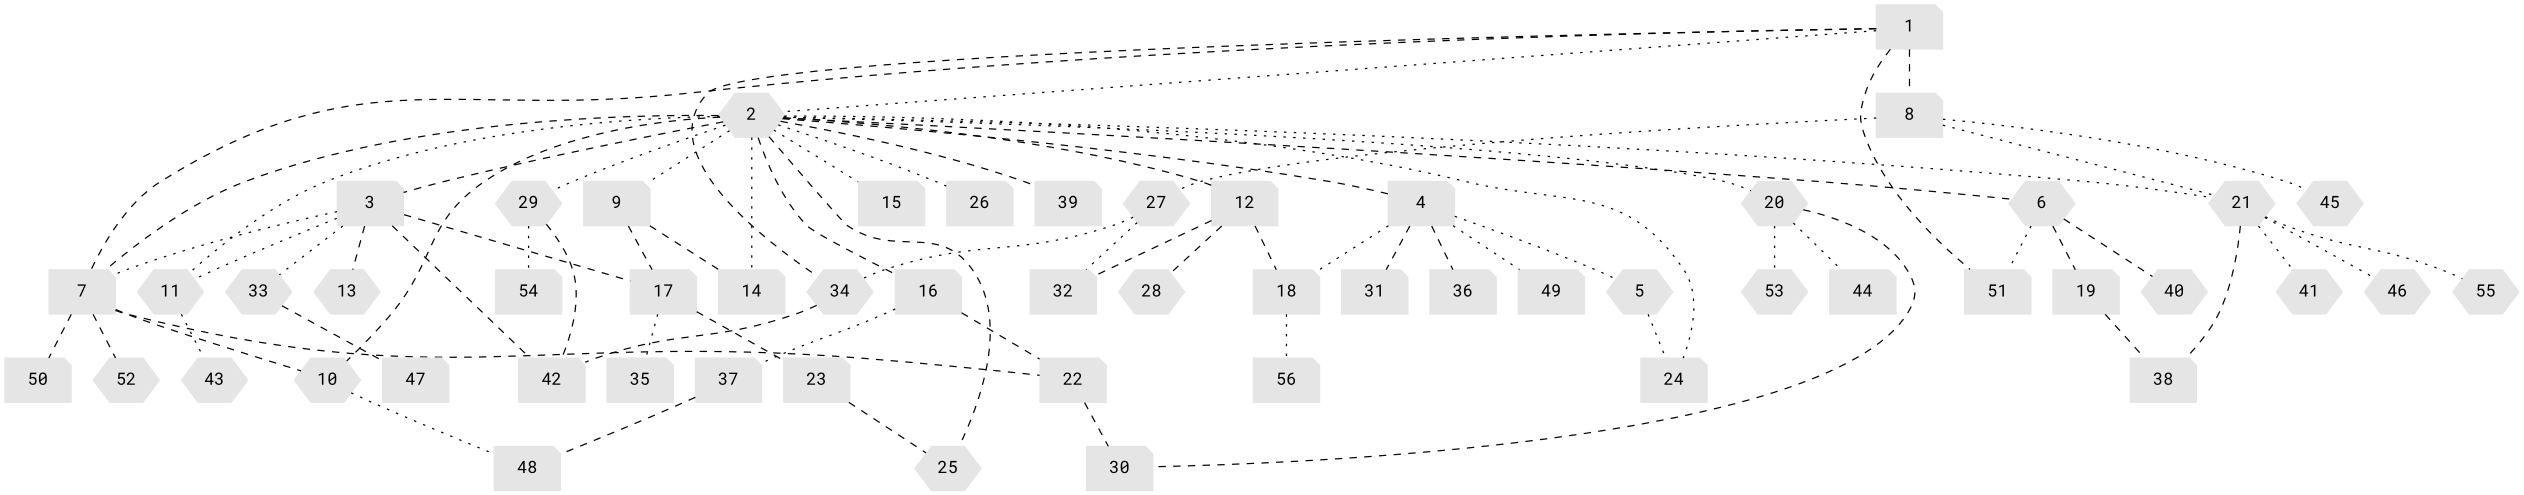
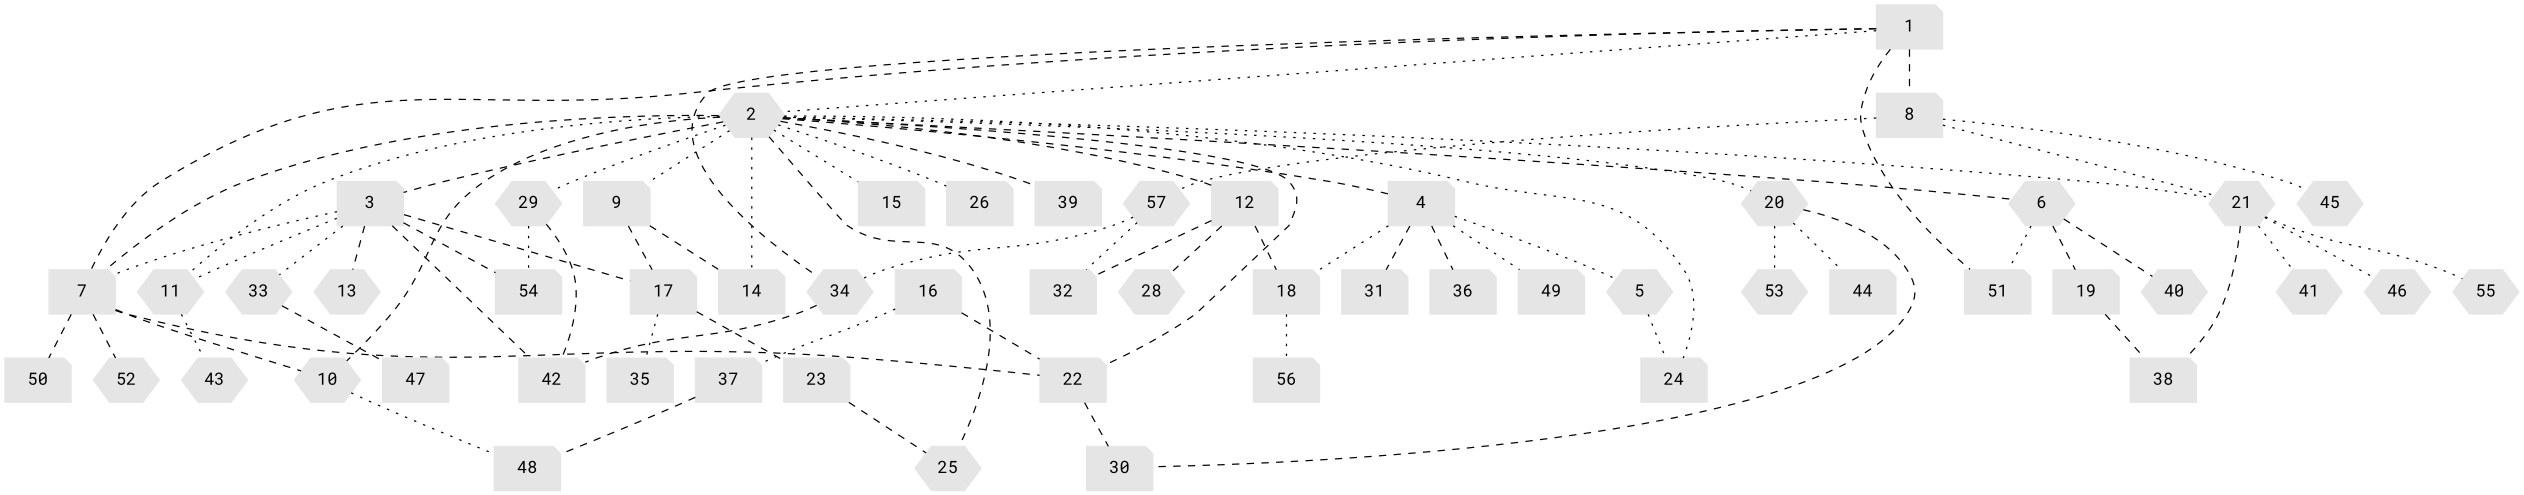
(1156, 204) -> (1156, 204)
(807, 225) -> (1177, 151)
none -> (449, 248)
